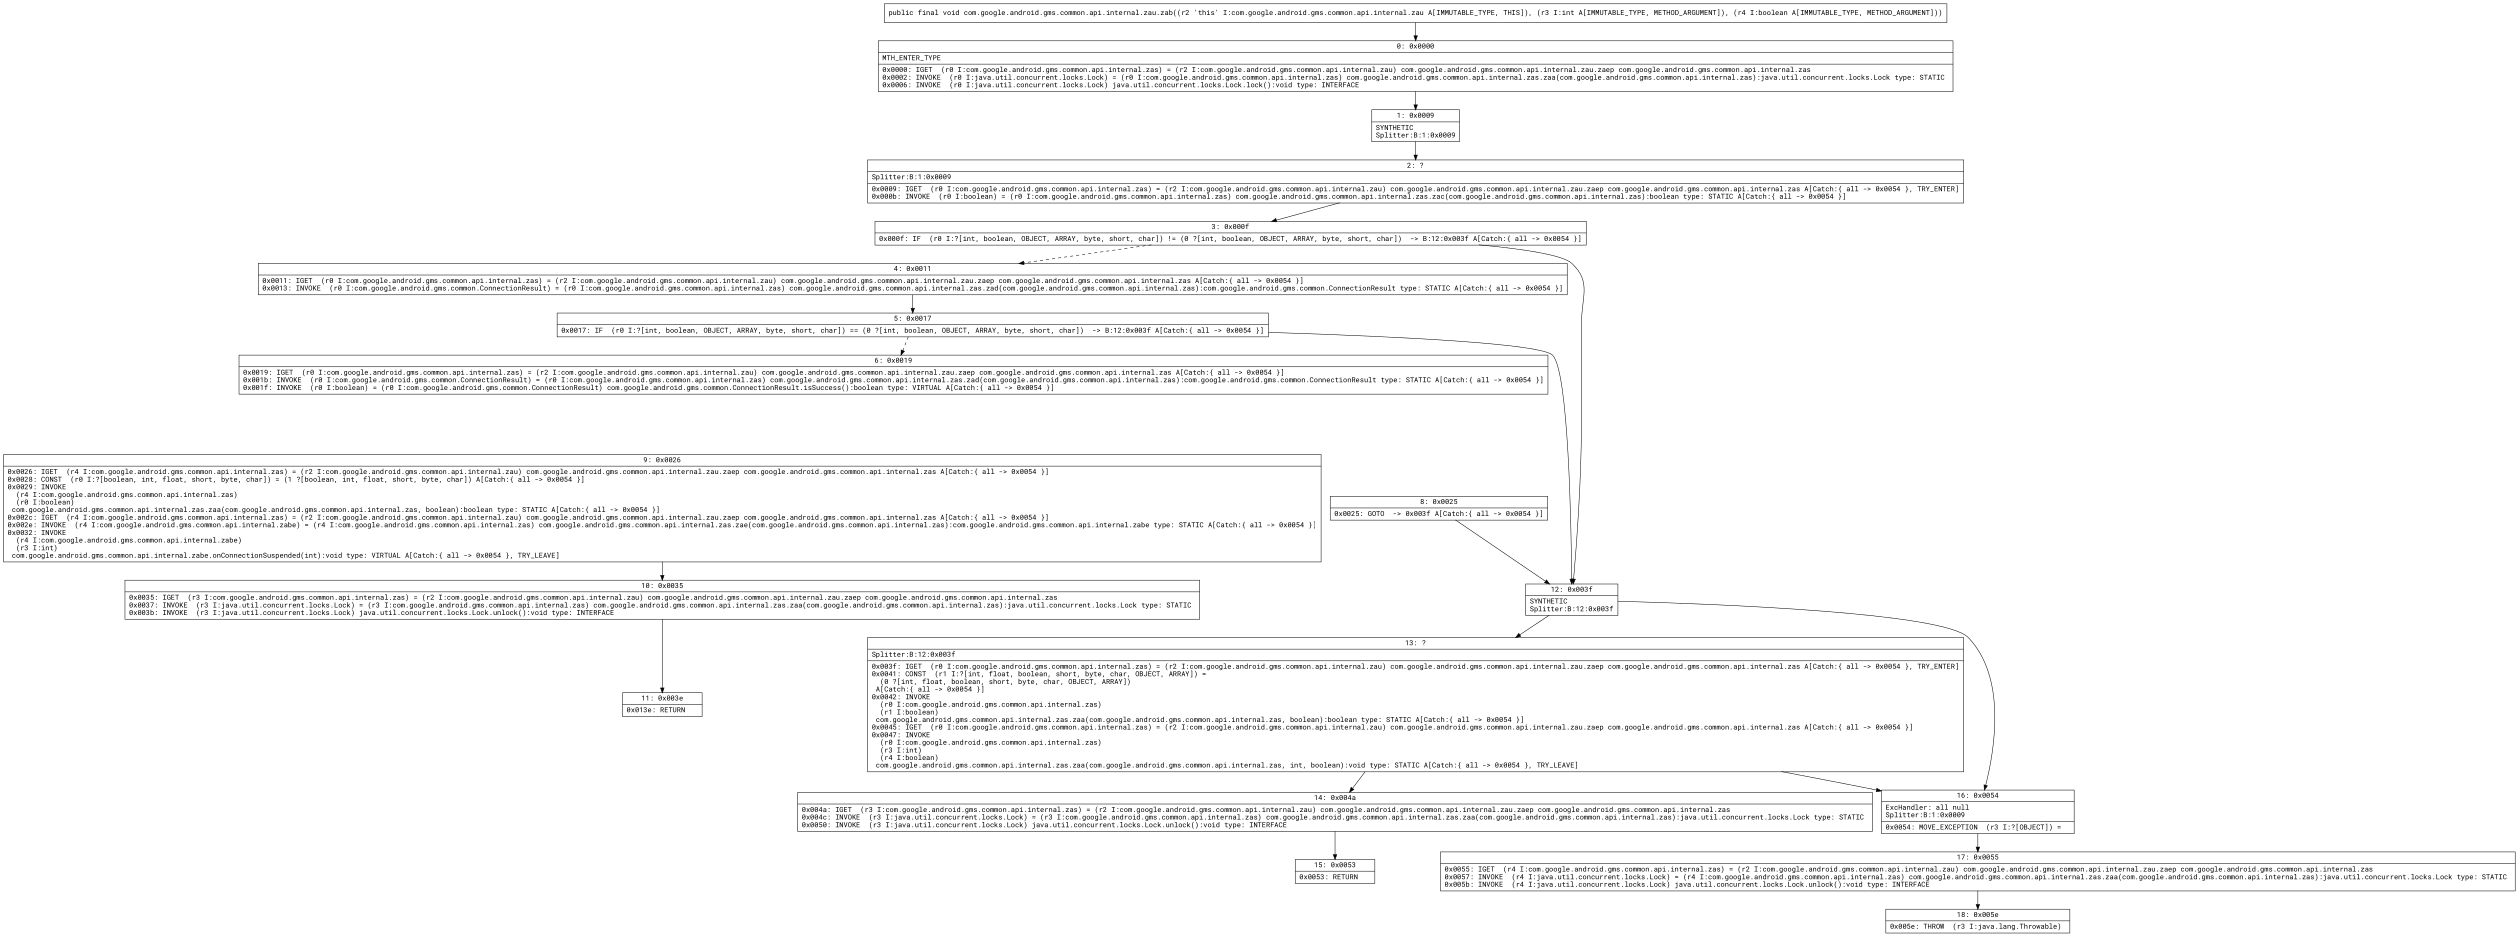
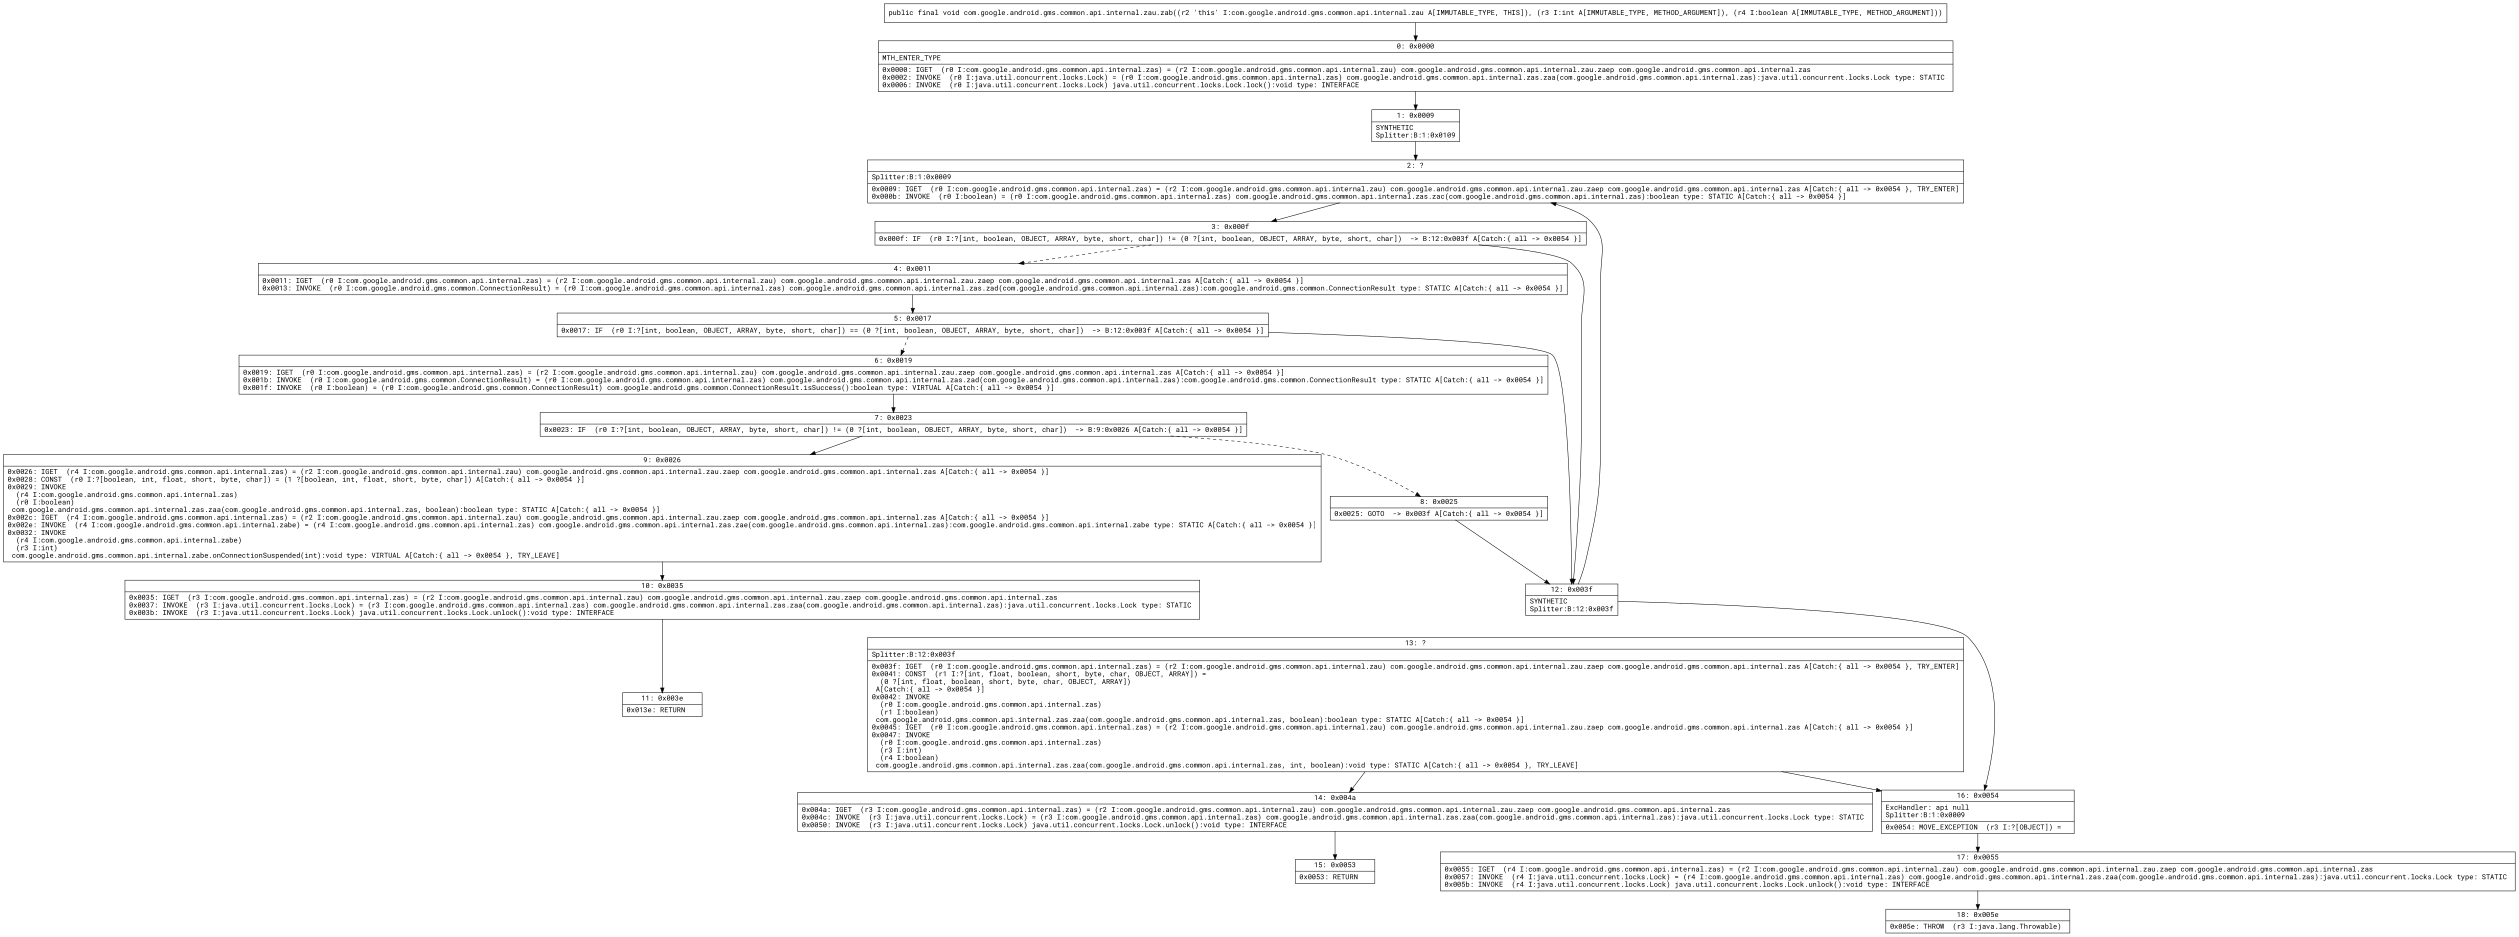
(1416, 135) -> (1416, 135)
none -> (893, 424)
(1535, 625) -> (1601, 383)
(1928, 808) -> (1928, 808)
